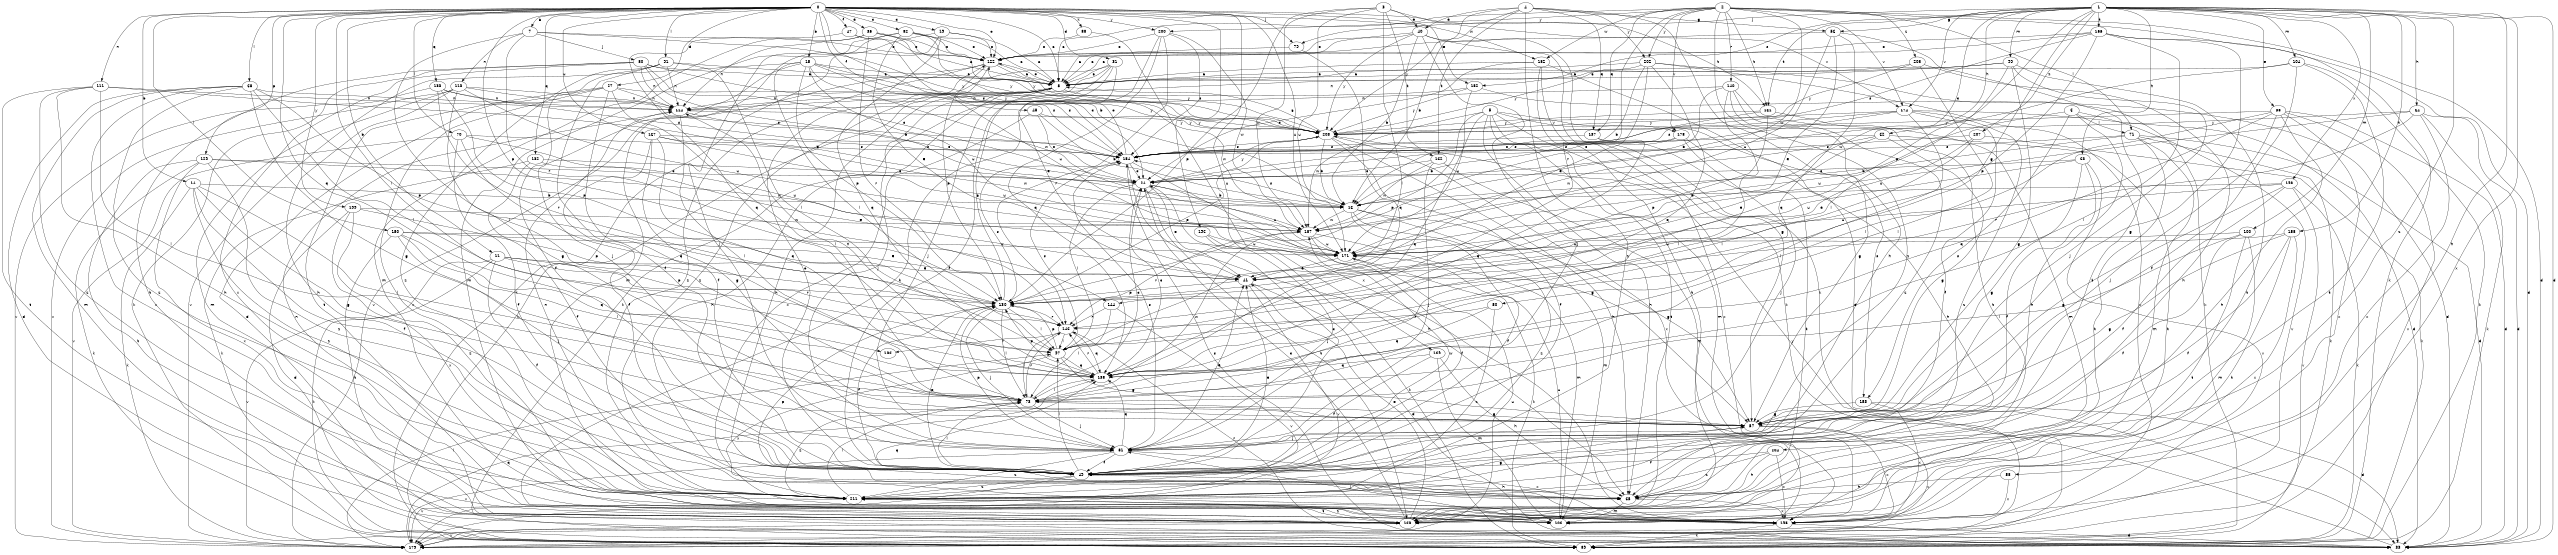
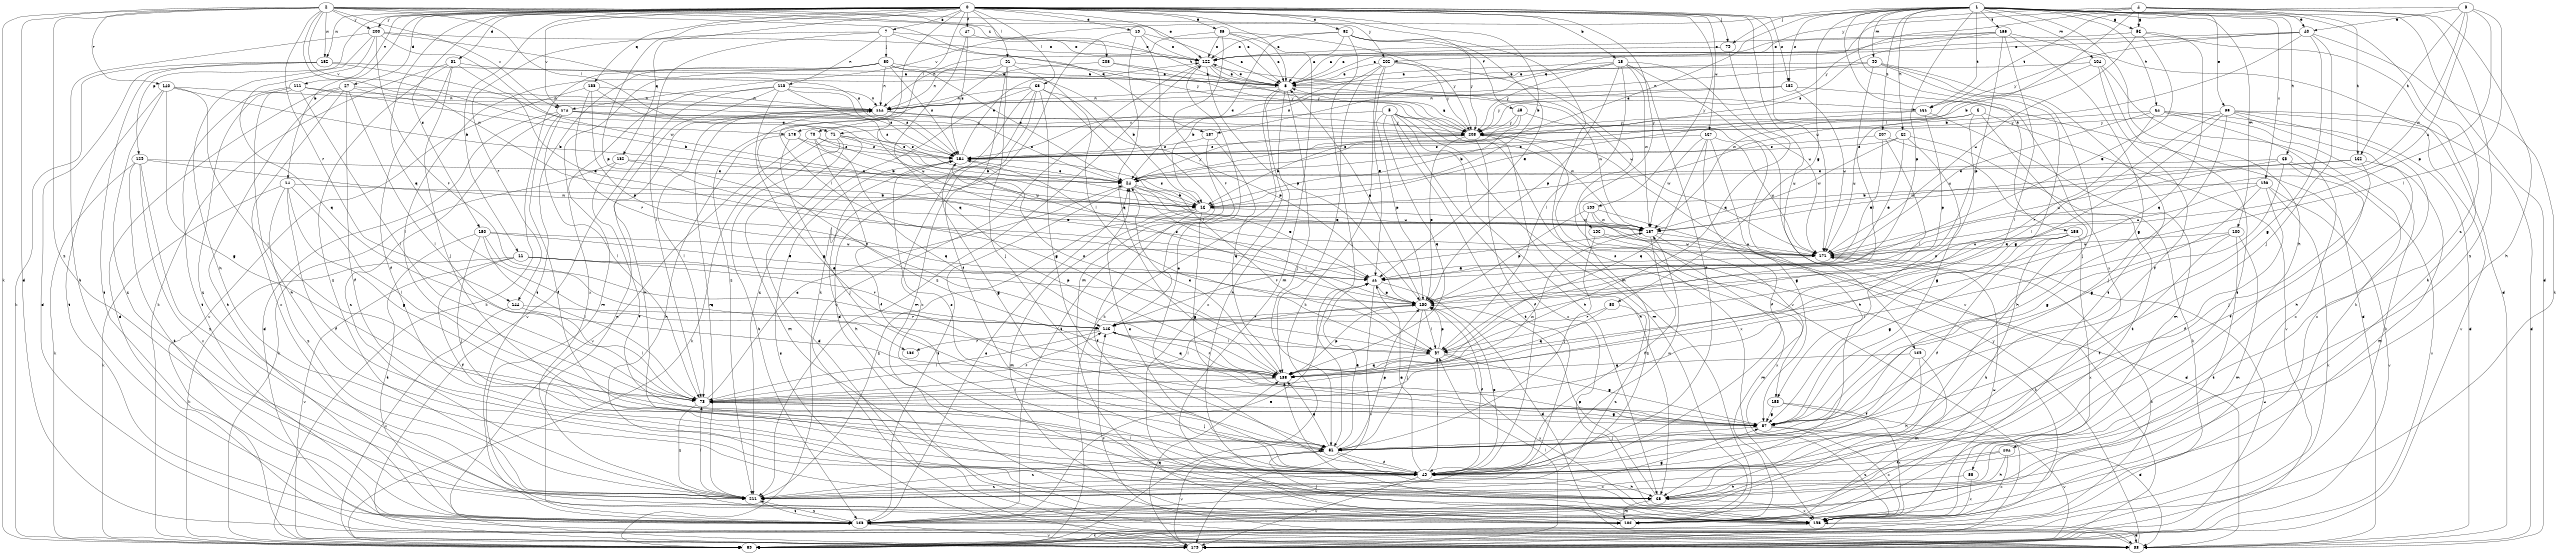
(1084, 32) -> none
(194, 123) -> (423, 123)
(2127, 338) -> (728, 456)
